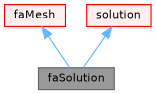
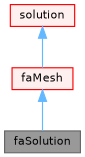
(94, 52) -> (42, 53)
